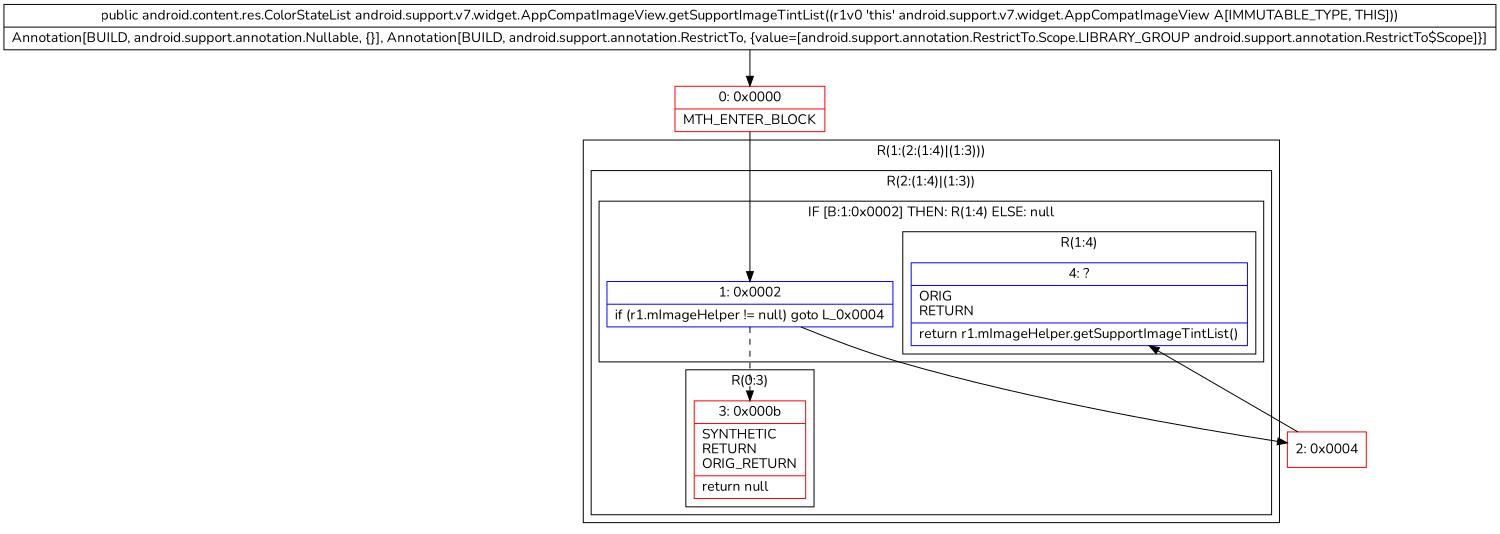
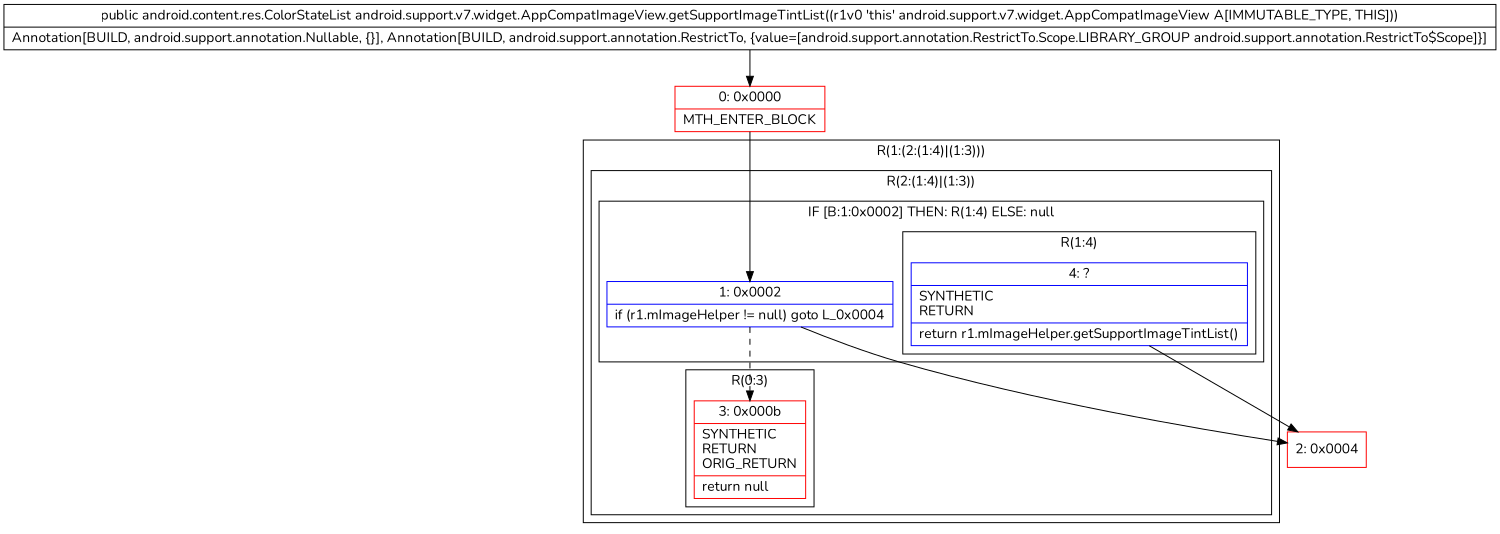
(936, 296) -> (957, 296)
(1228, 391) -> (1219, 386)
